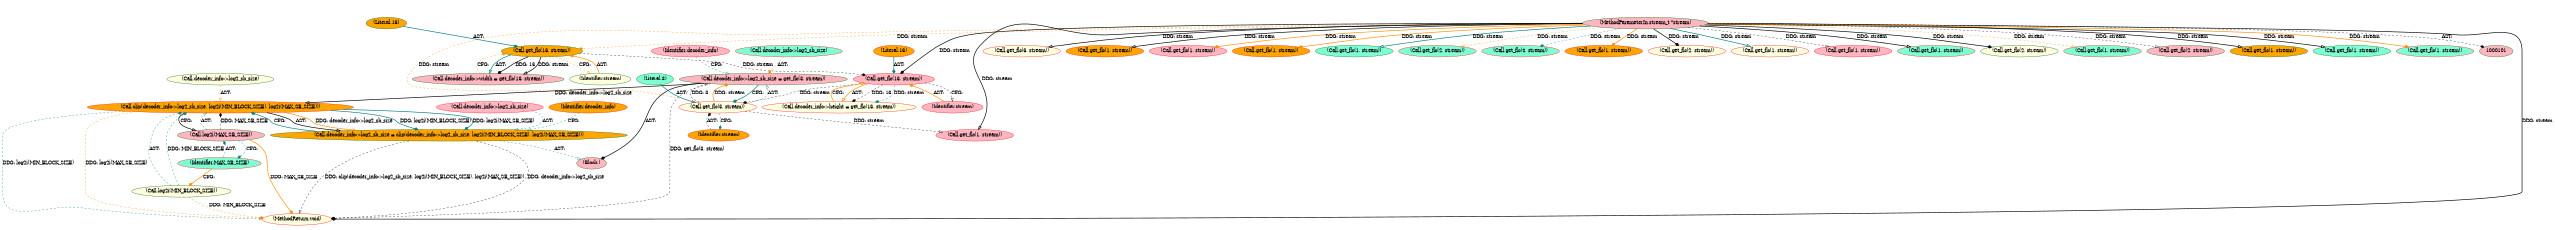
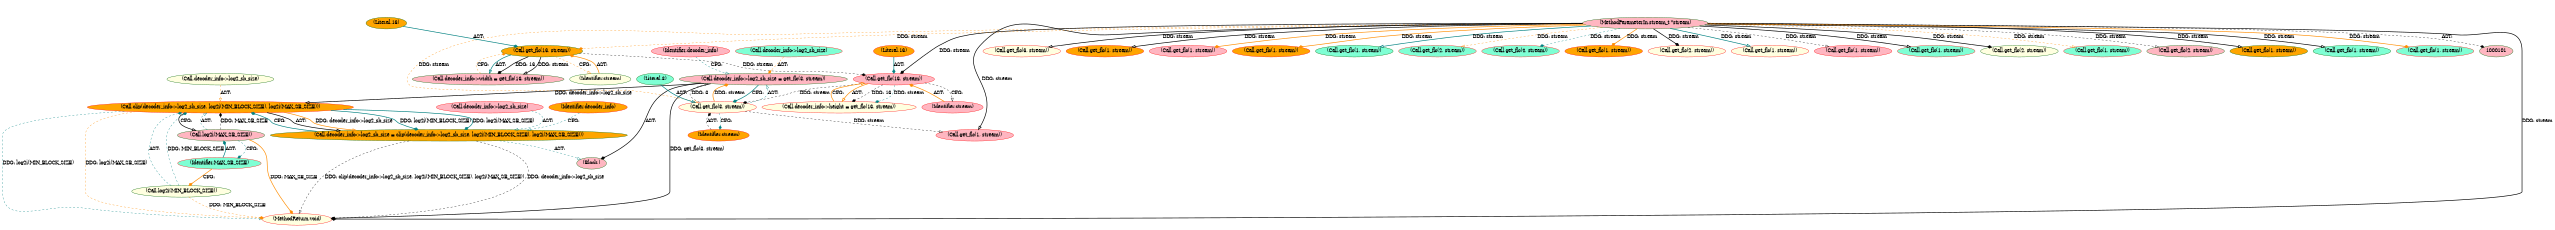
(225, 151) -> (225, 151)
(569, 208) -> (569, 208)
